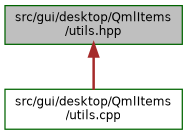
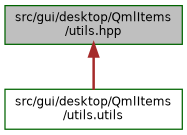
(94, 109) -> (94, 109)
